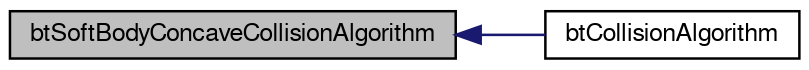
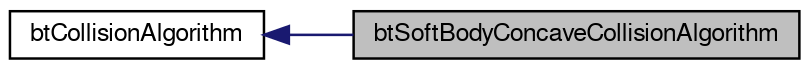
(513, 35) -> (321, 35)
